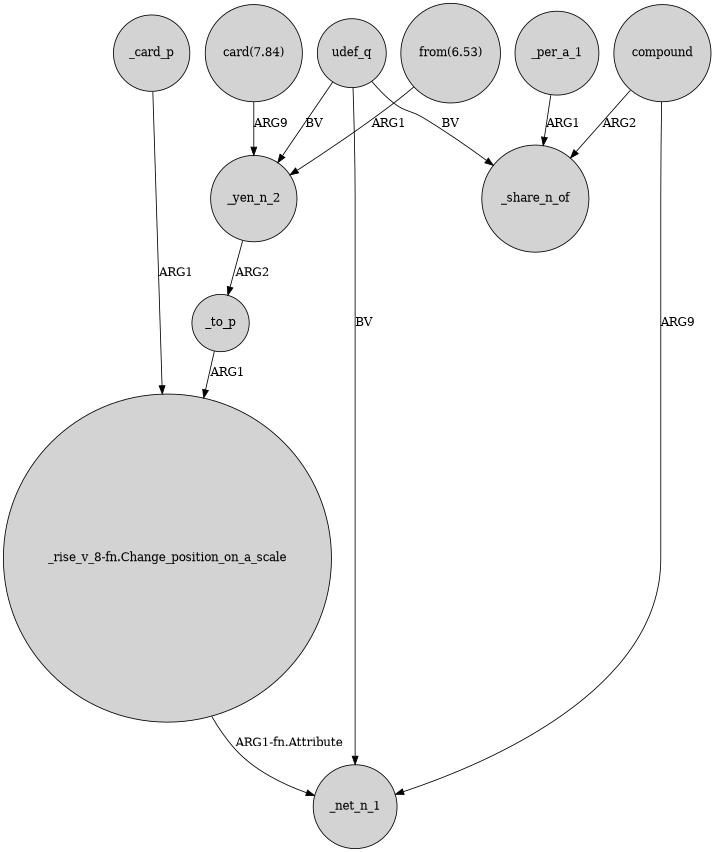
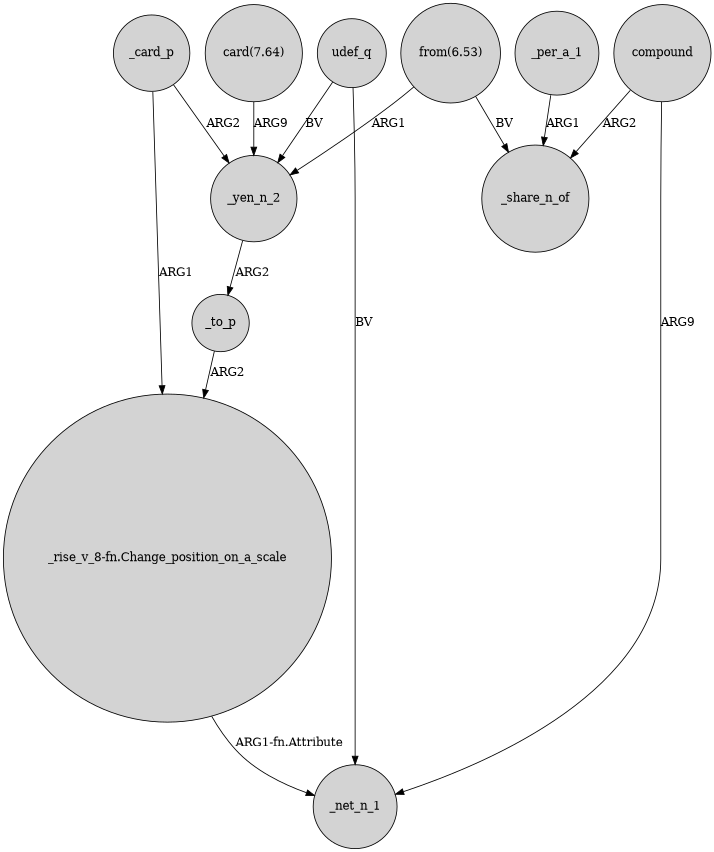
(254, 53) -> (254, 53)
none -> (199, 120)
(428, 121) -> (490, 121)
(228, 373) -> (228, 373)
